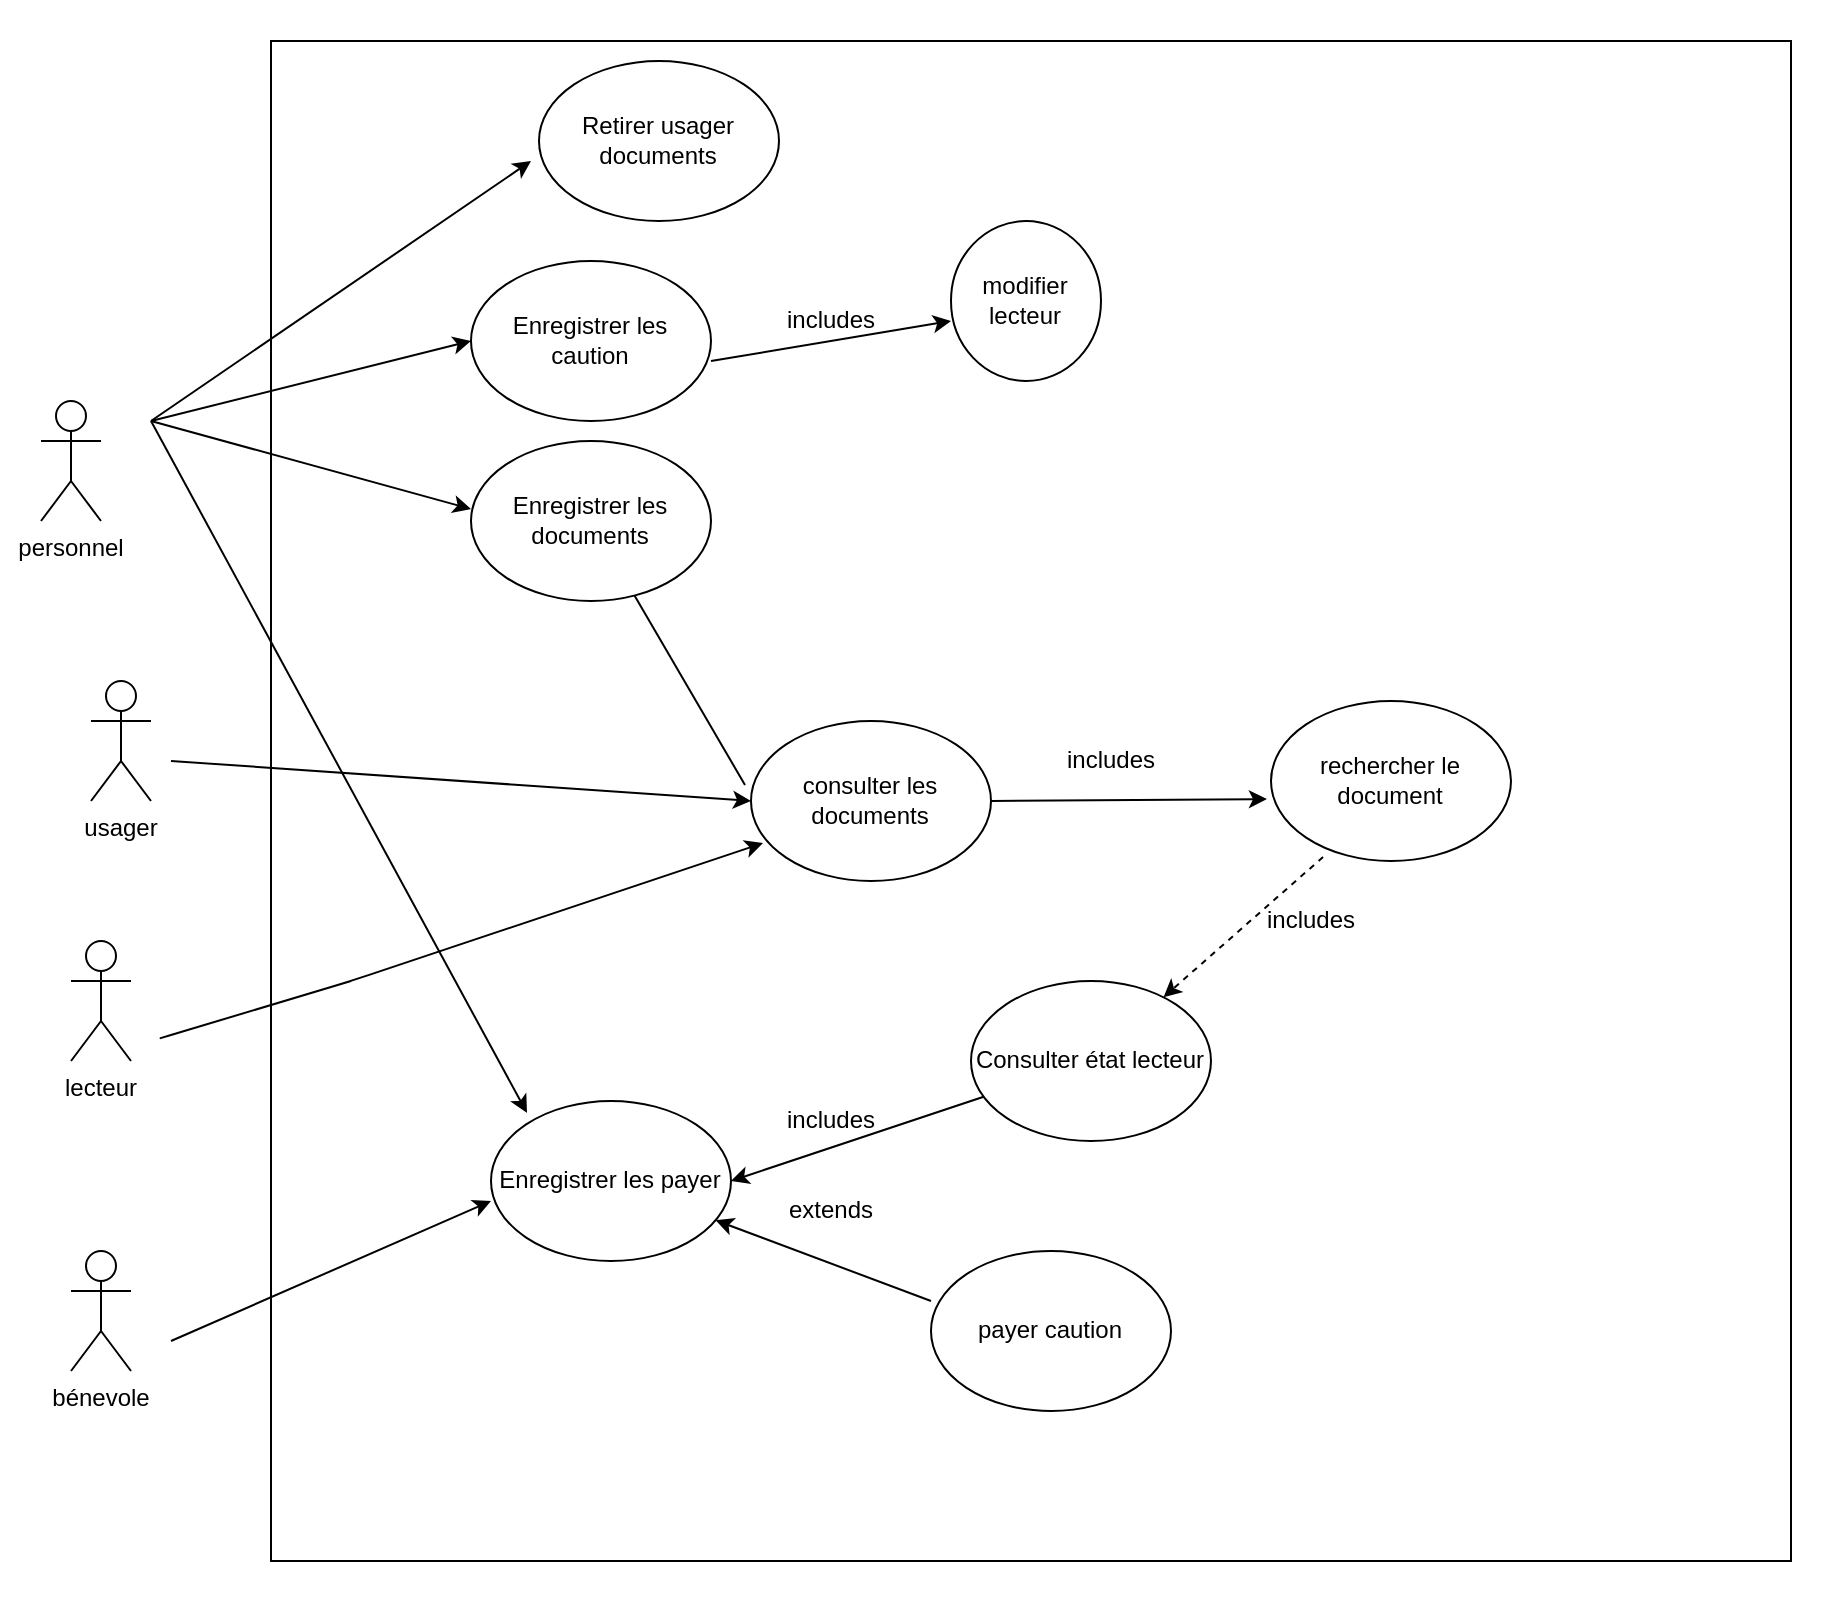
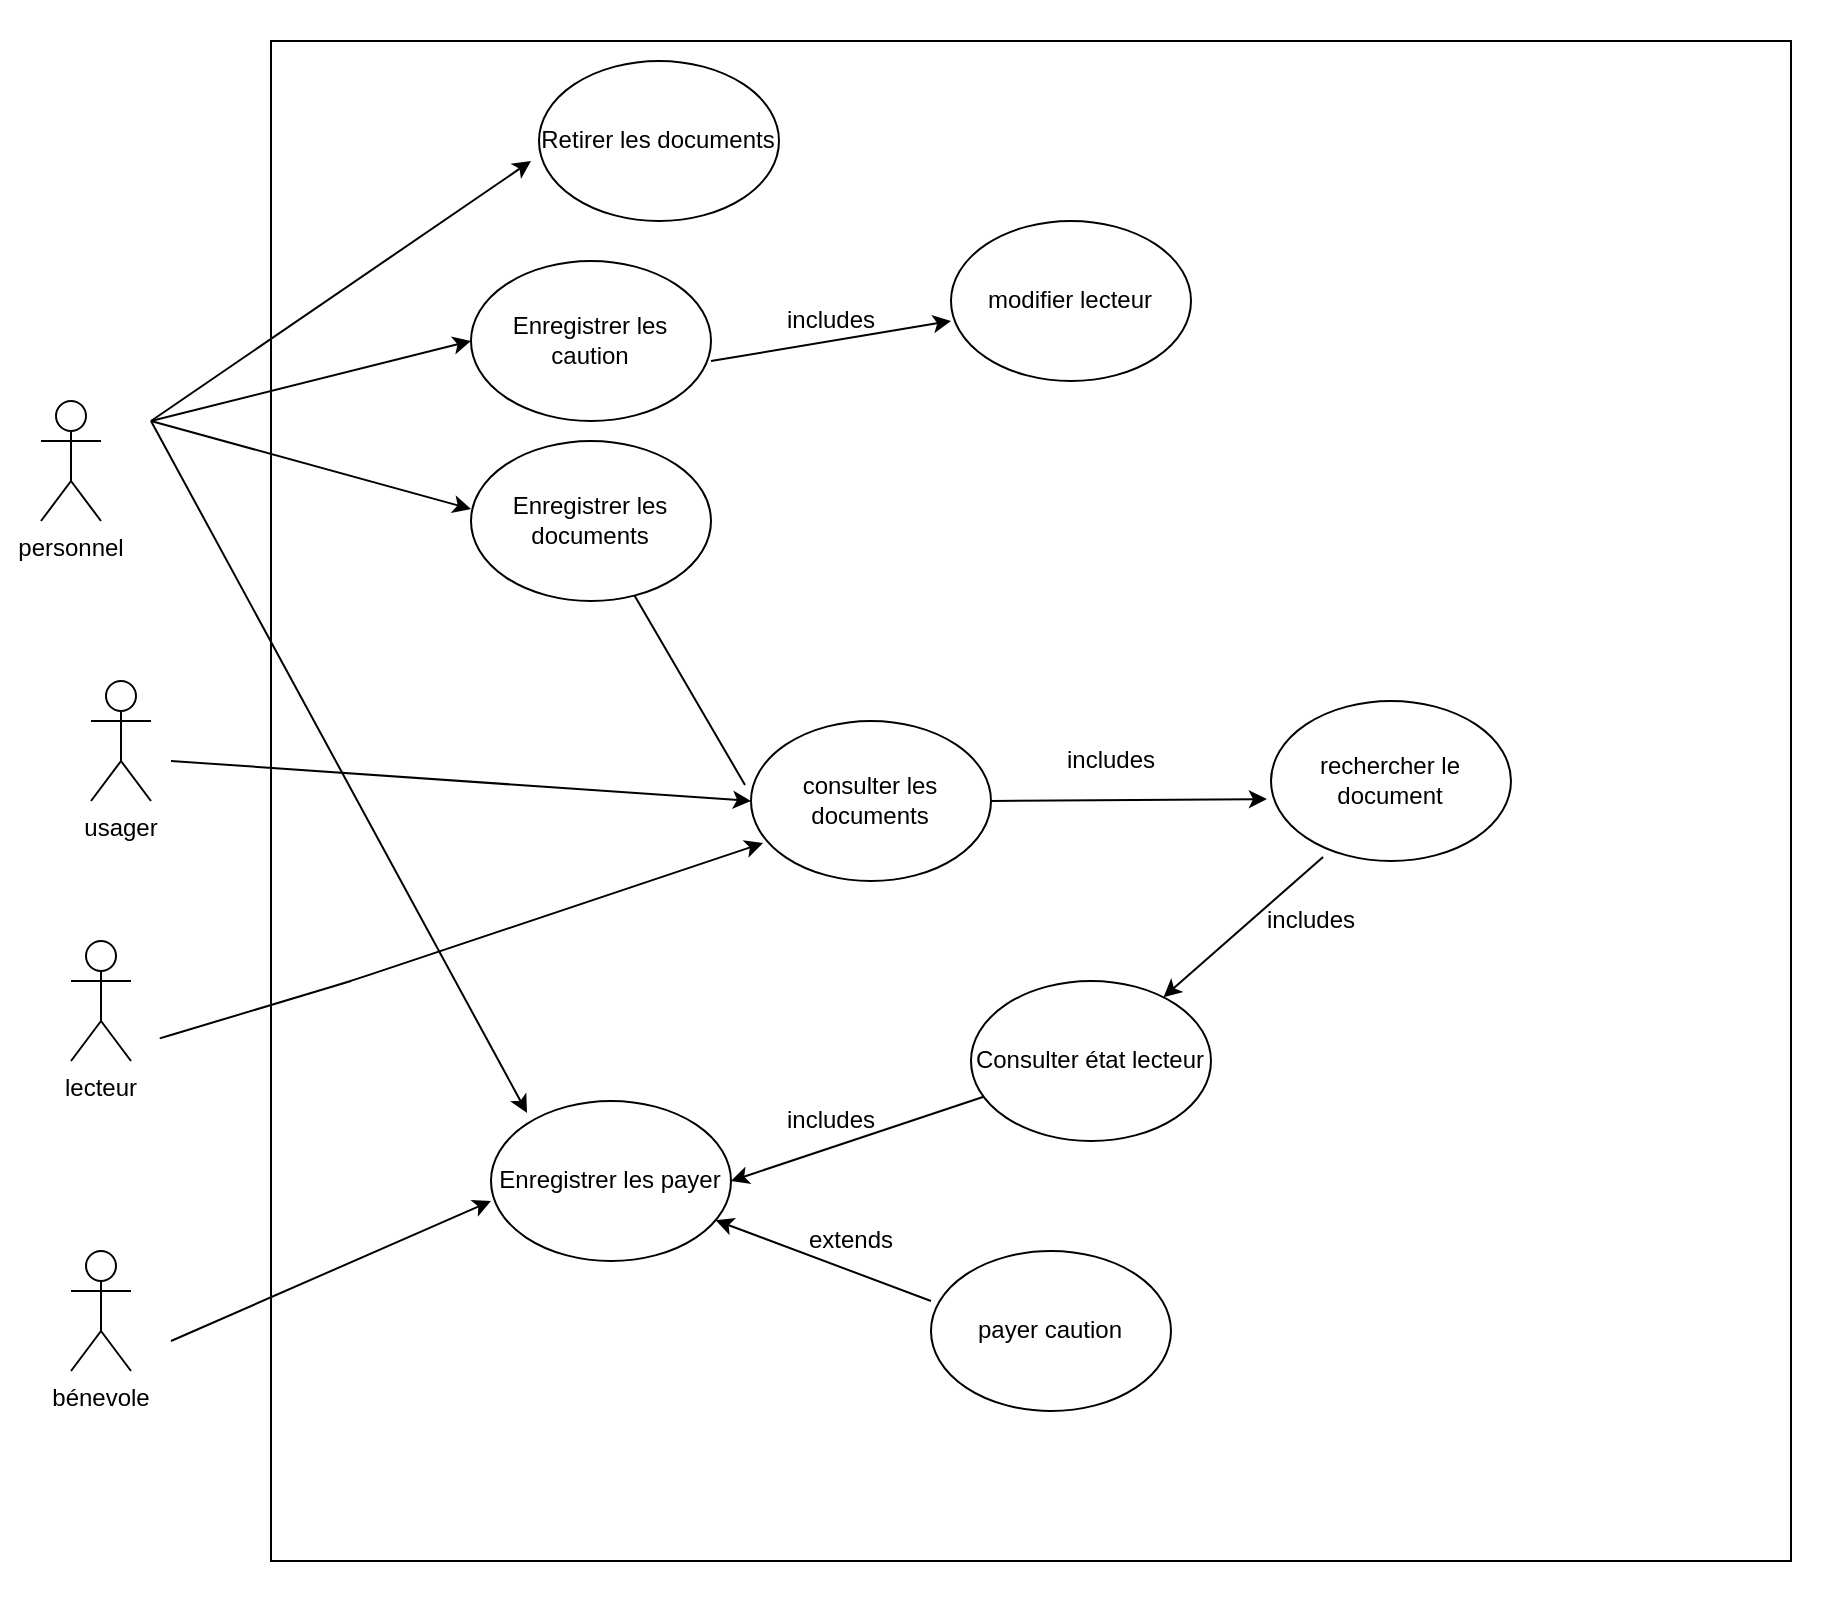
(659, 141) -> (659, 141)
(1026, 301) -> (1071, 301)
(1249, 922) -> (1249, 922)
(831, 1211) -> (851, 1241)
